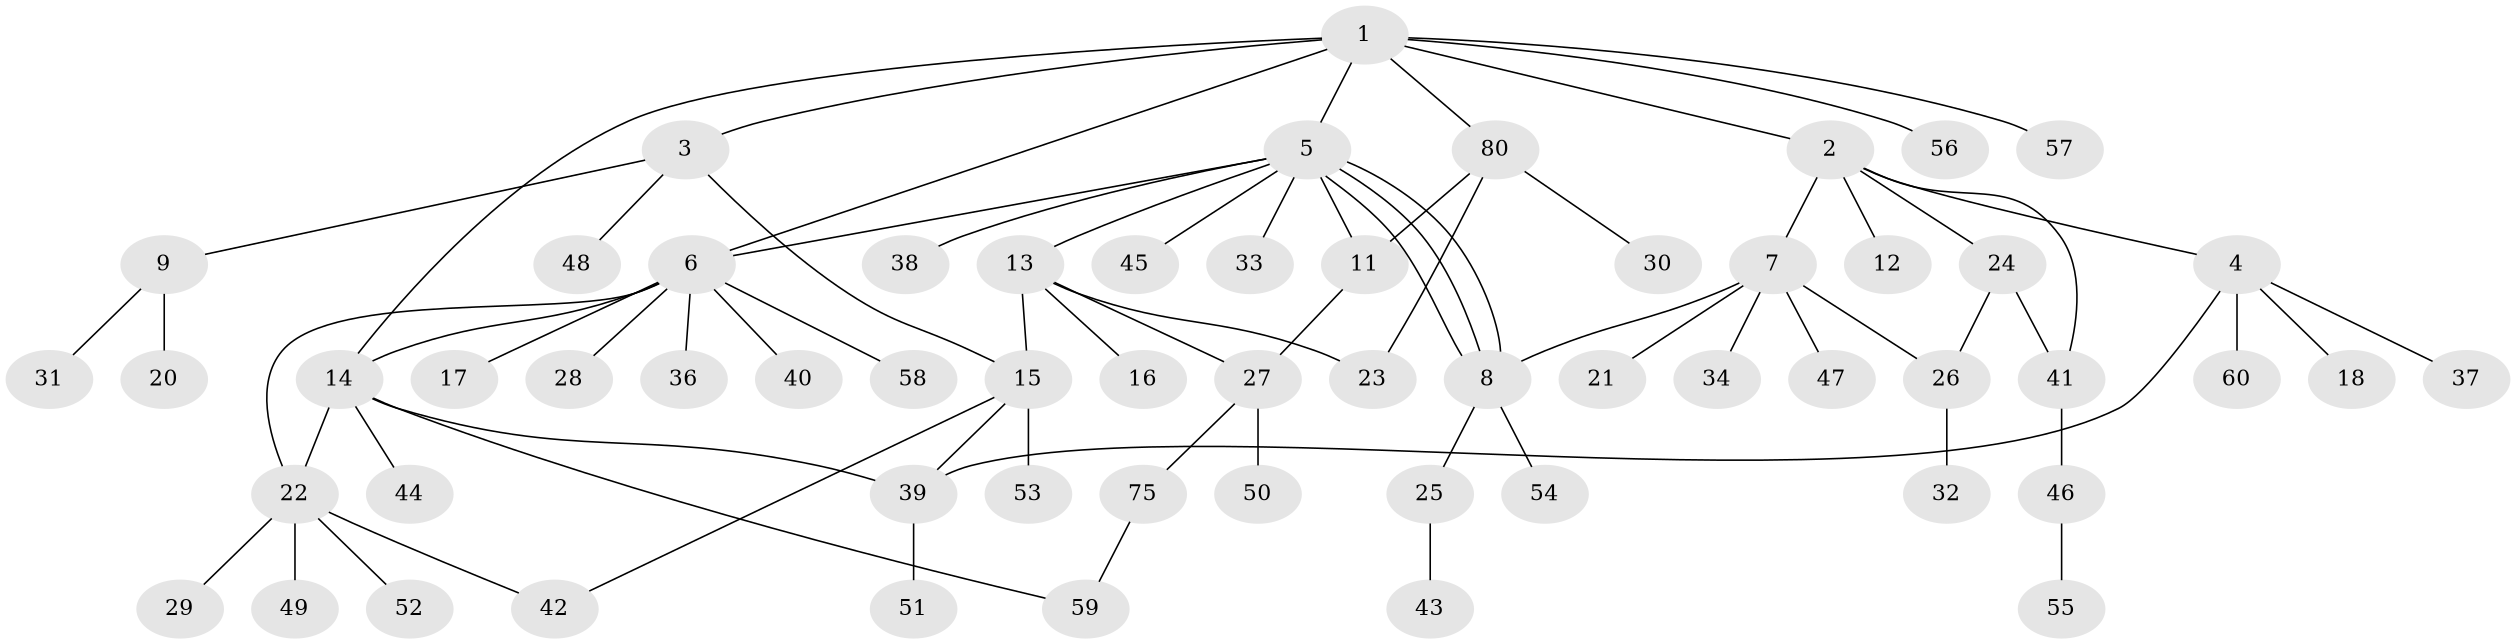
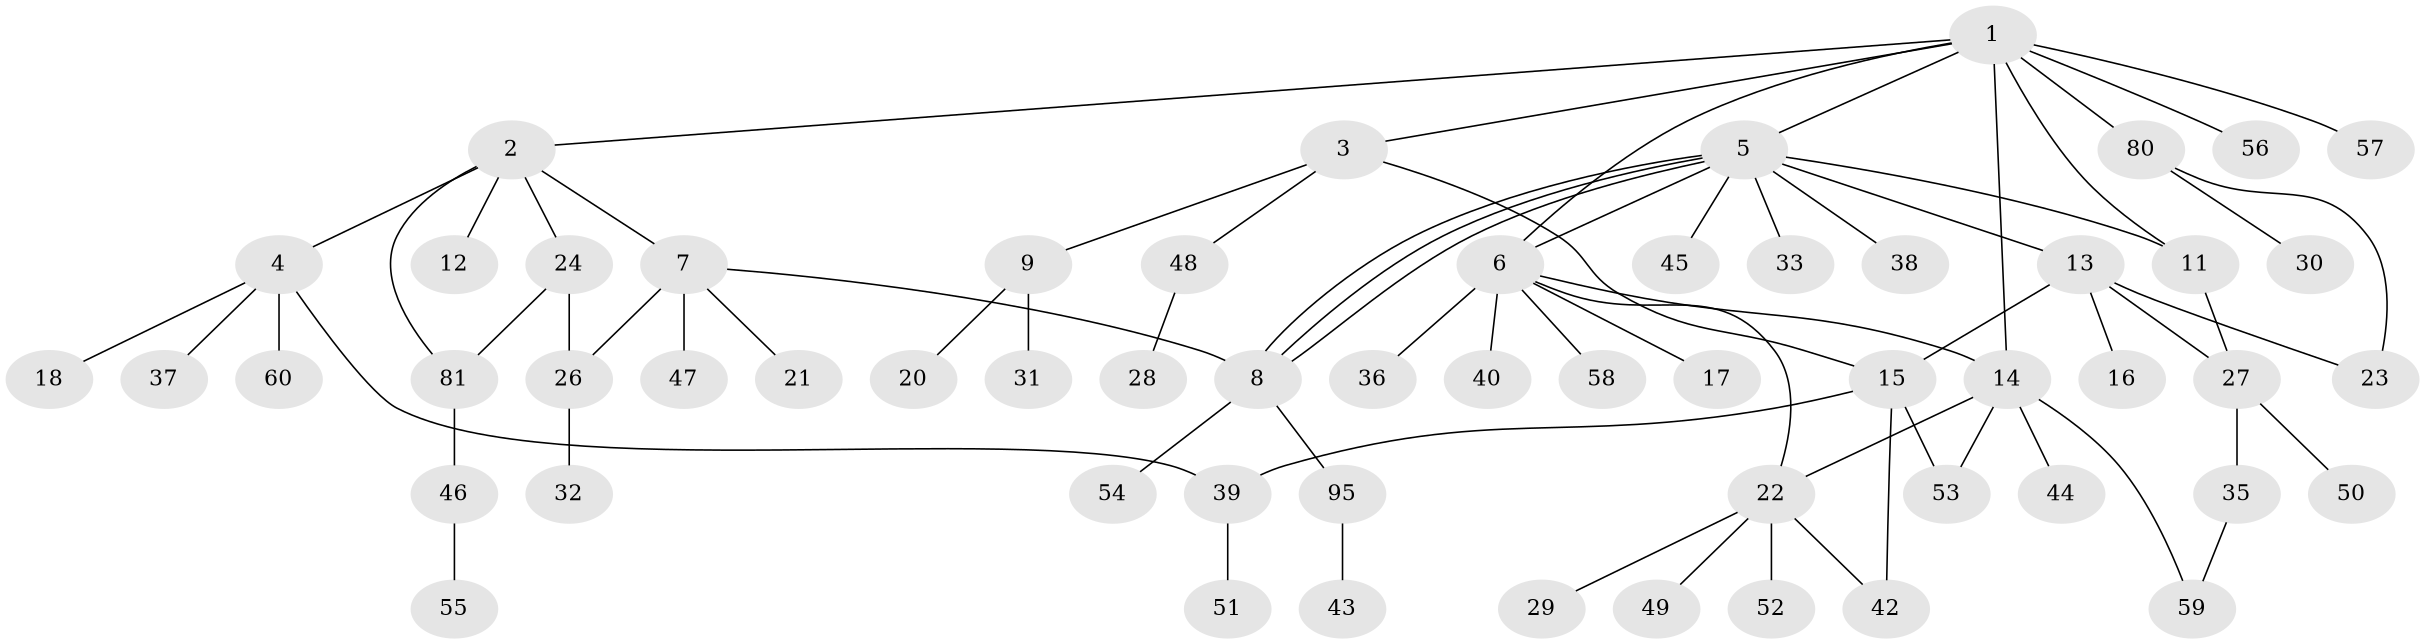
(1434, 204) -> (2072, 165)
(630, 322) -> (1164, 322)
(1717, 379) -> none
(2062, 379) -> (454, 379)
(623, 443) -> (1977, 437)
(1143, 494) -> (2237, 494)
(1430, 494) -> (1343, 494)
